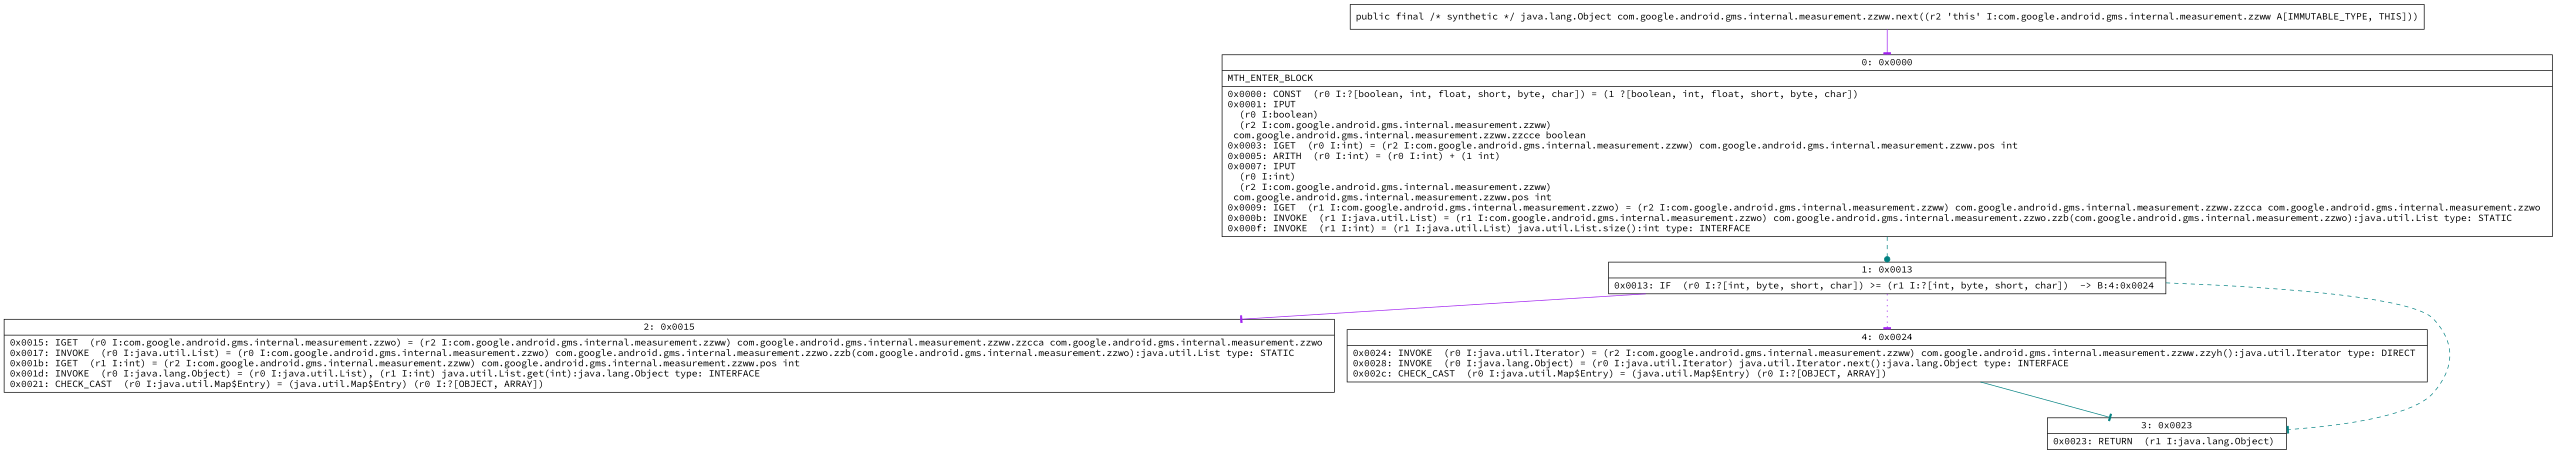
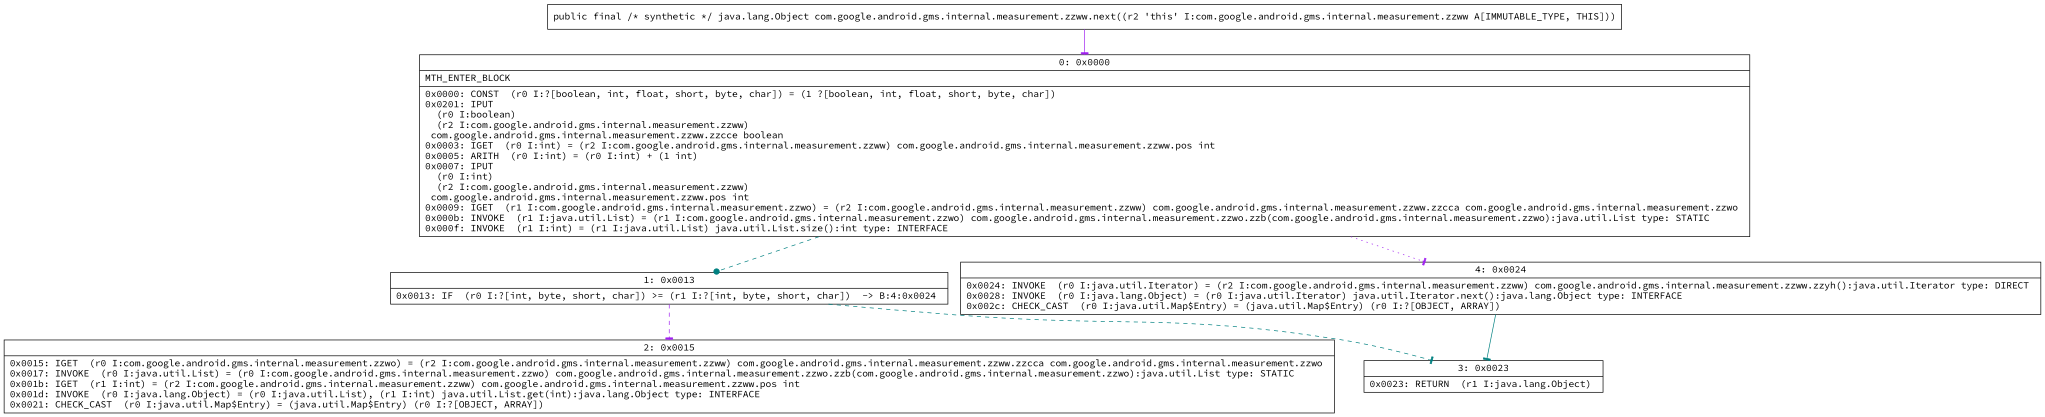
(1268, 104) -> (465, 104)
(1445, 306) -> (669, 320)
(1887, 310) -> (1387, 249)
